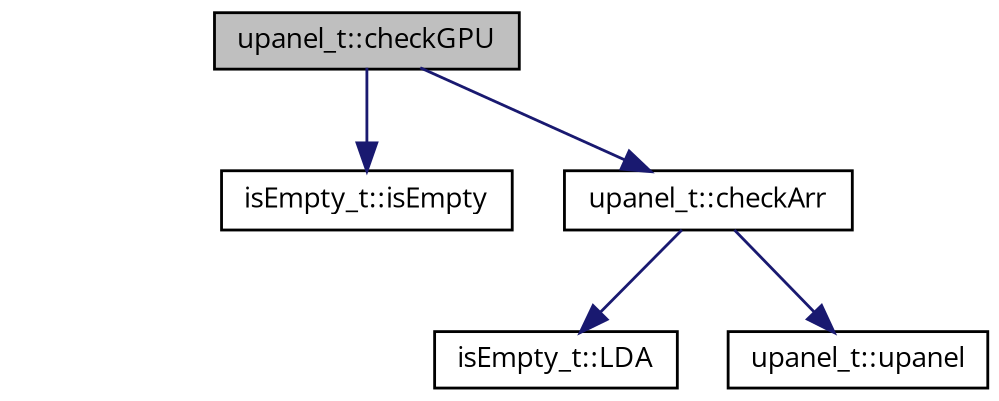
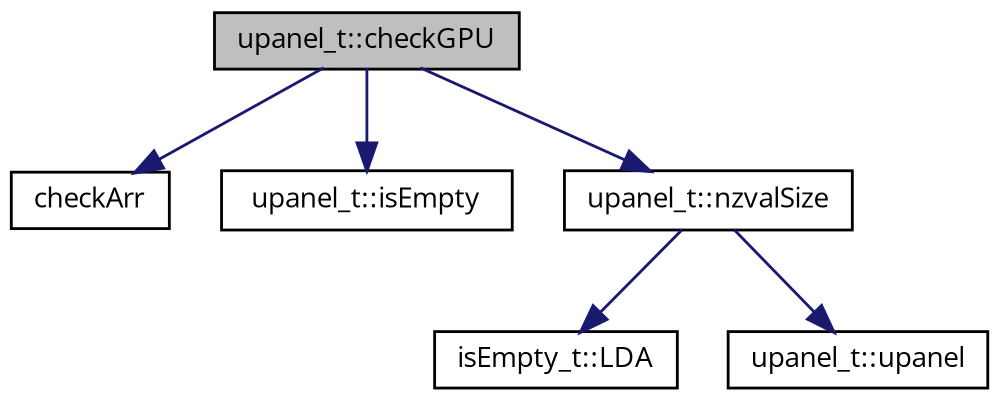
none -> (90, 200)
(367, 200) -> (367, 200)
(708, 200) -> (708, 200)
